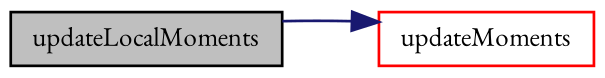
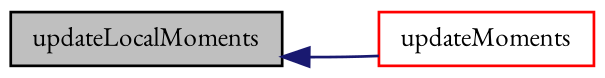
(317, 21) -> (344, 57)
